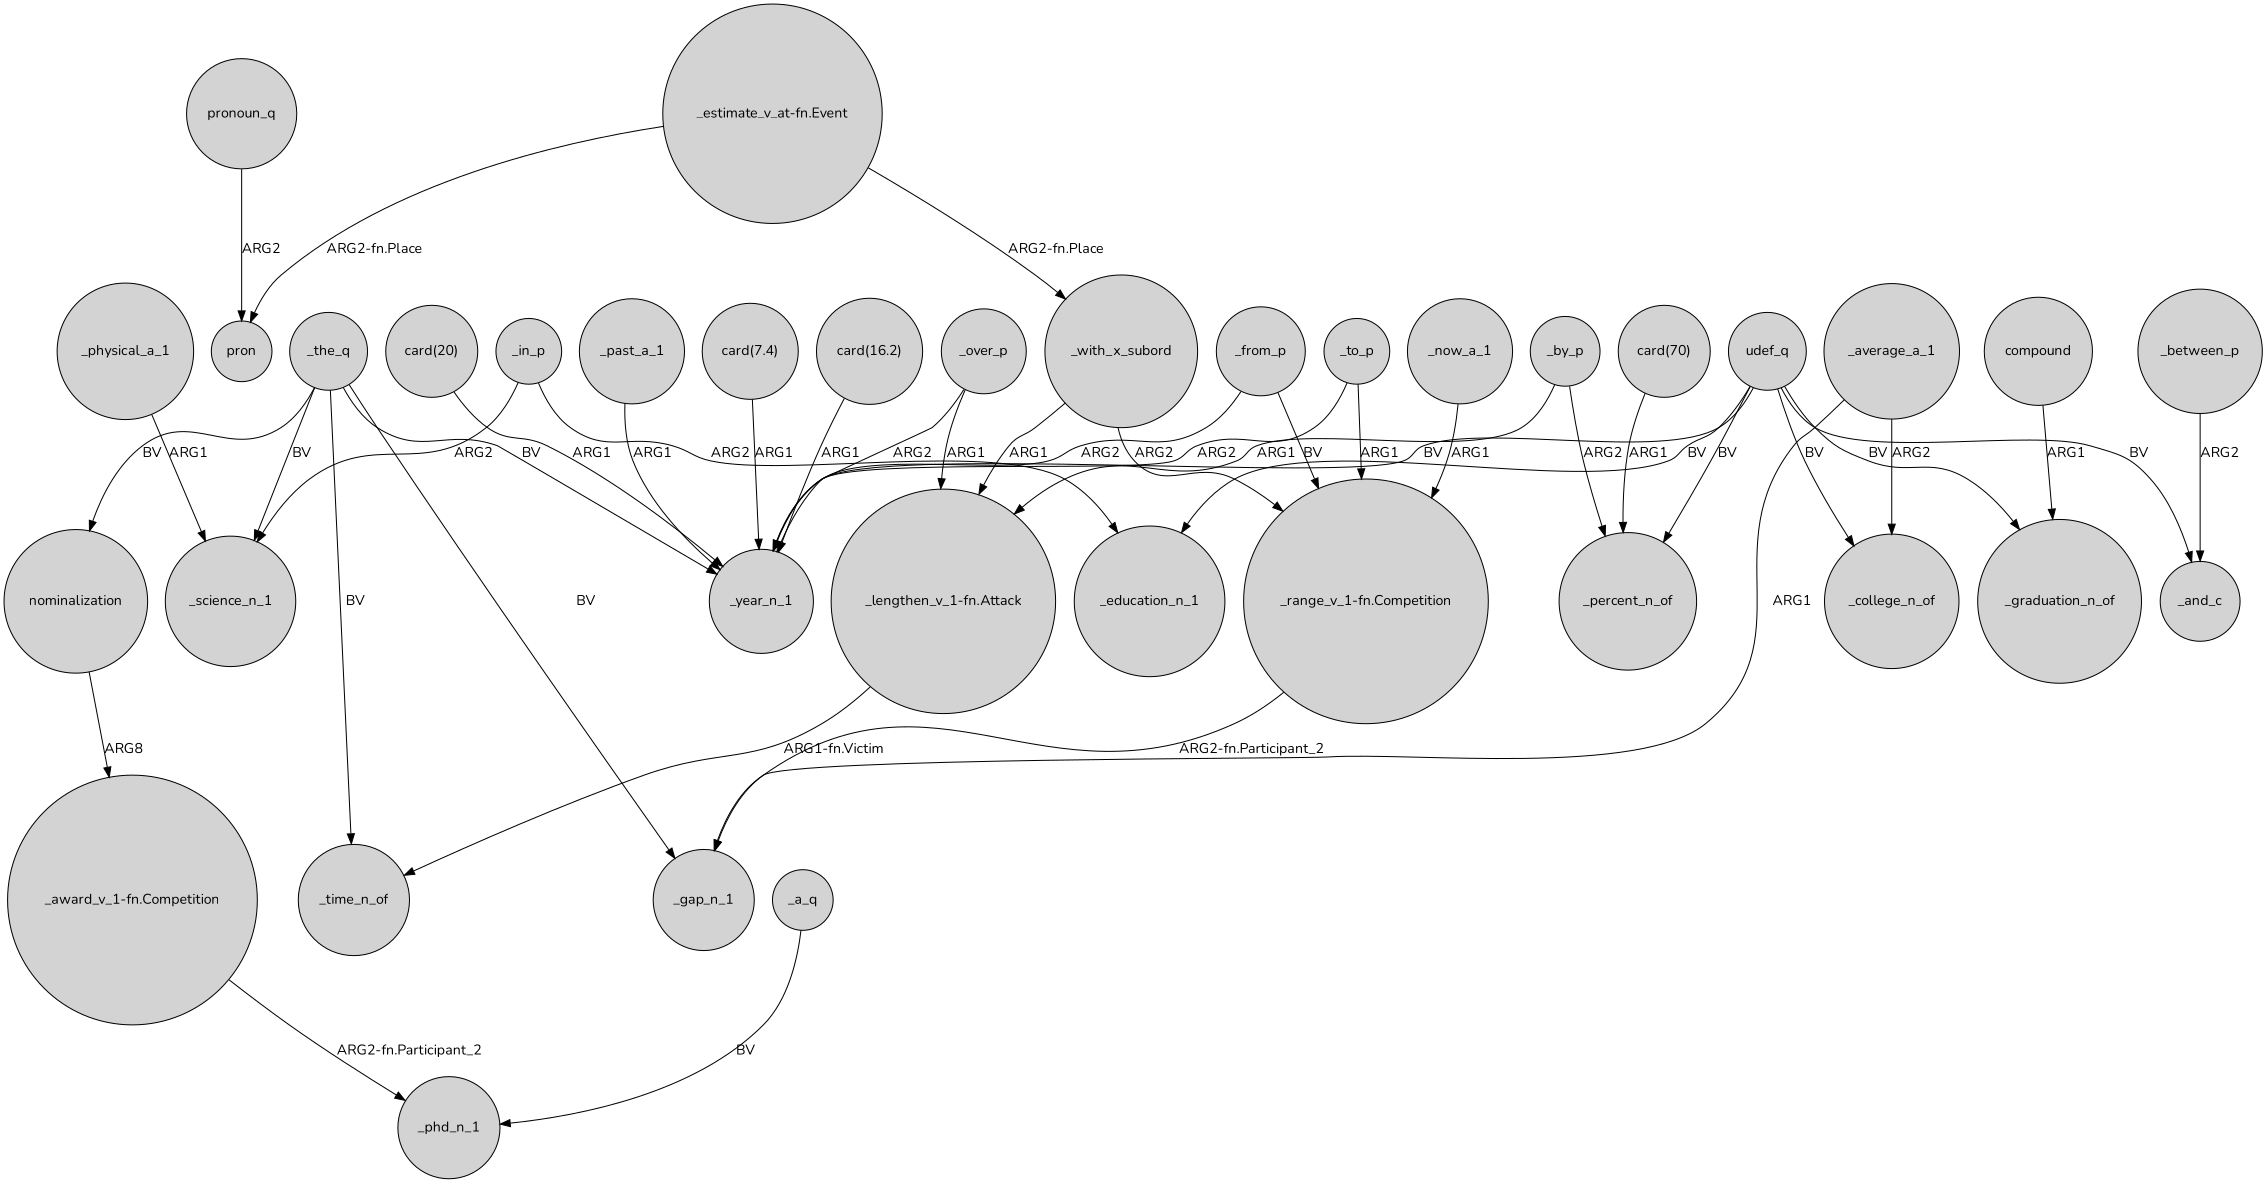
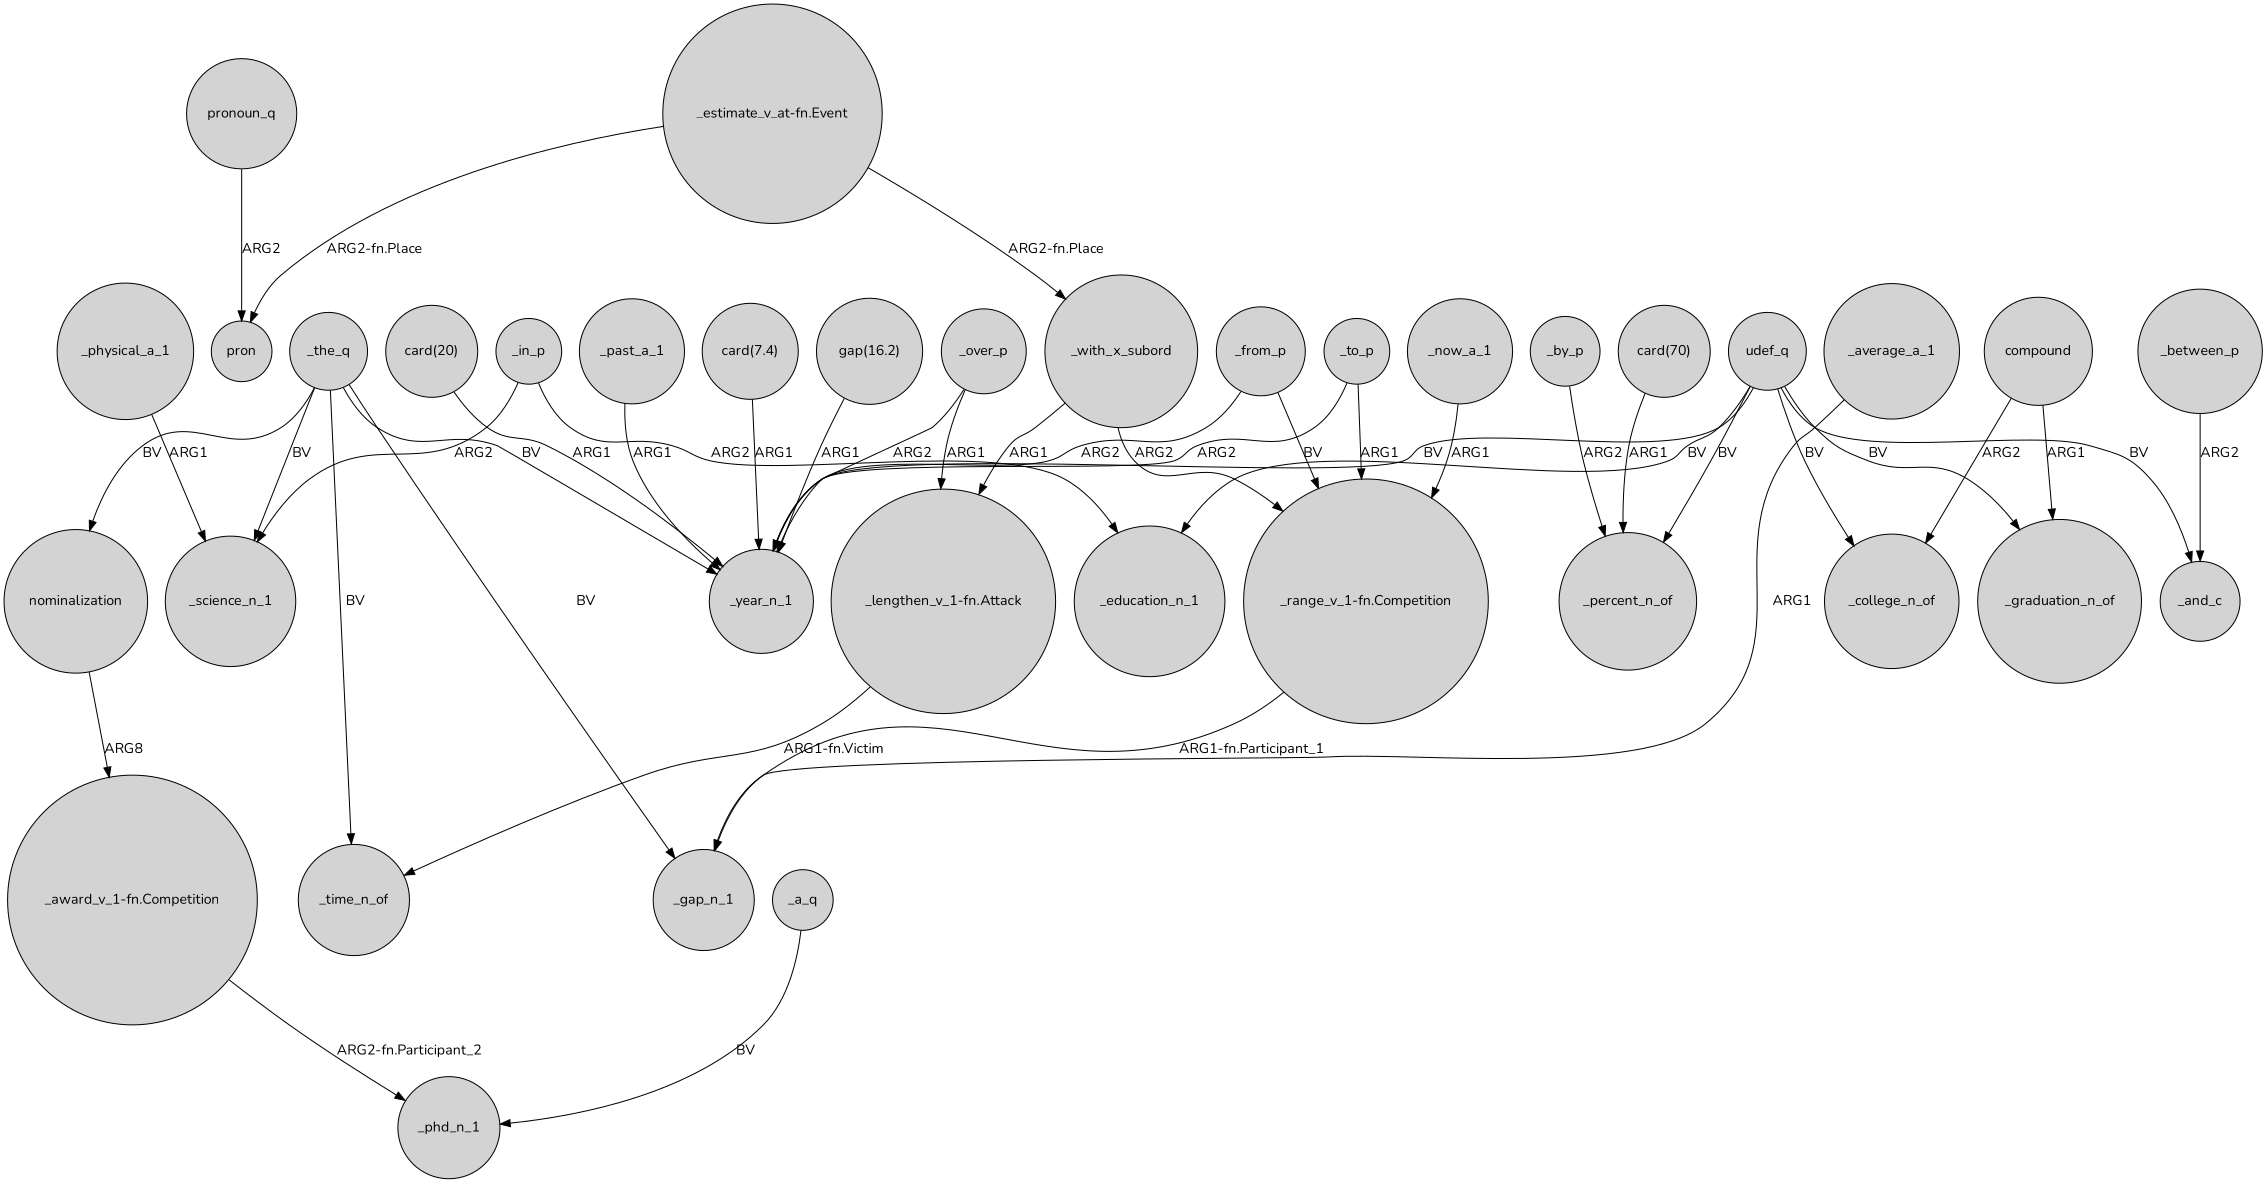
(870, 351) -> (870, 351)
(1320, 439) -> none
(1892, 474) -> (1971, 466)
(1252, 749) -> (1252, 749)
